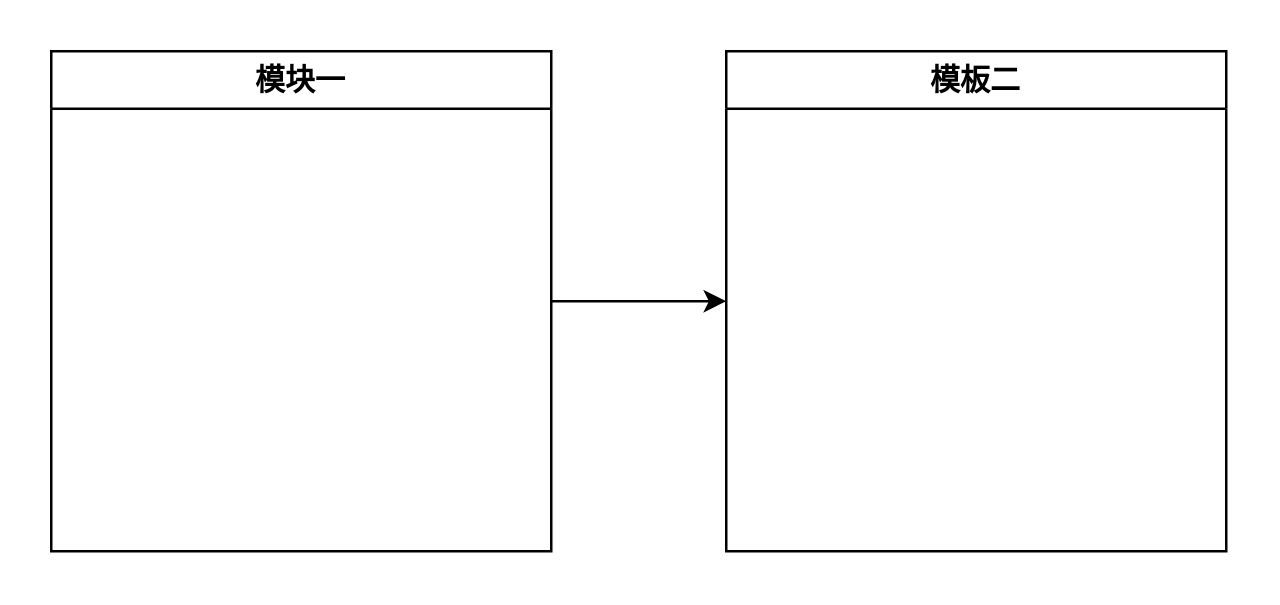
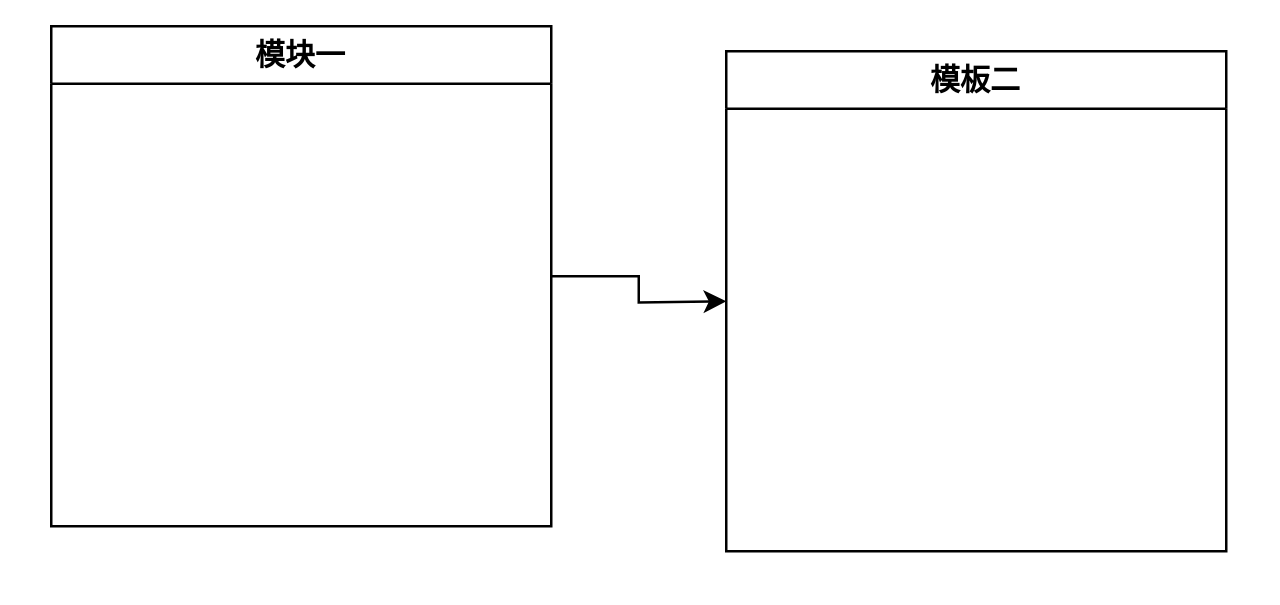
(301, 301) -> (301, 276)
